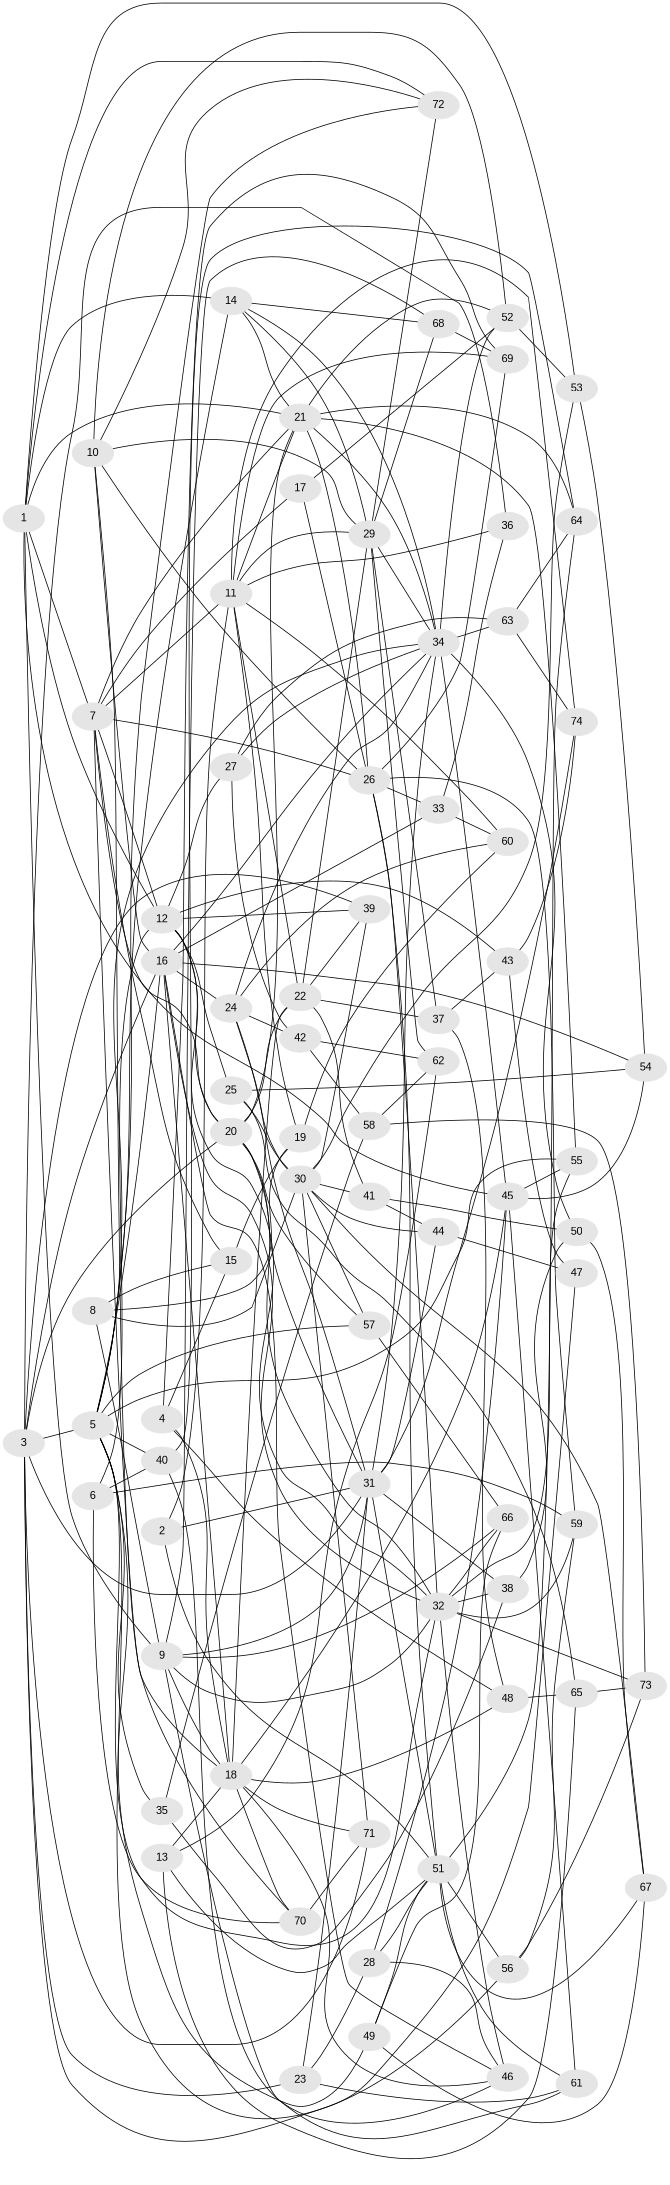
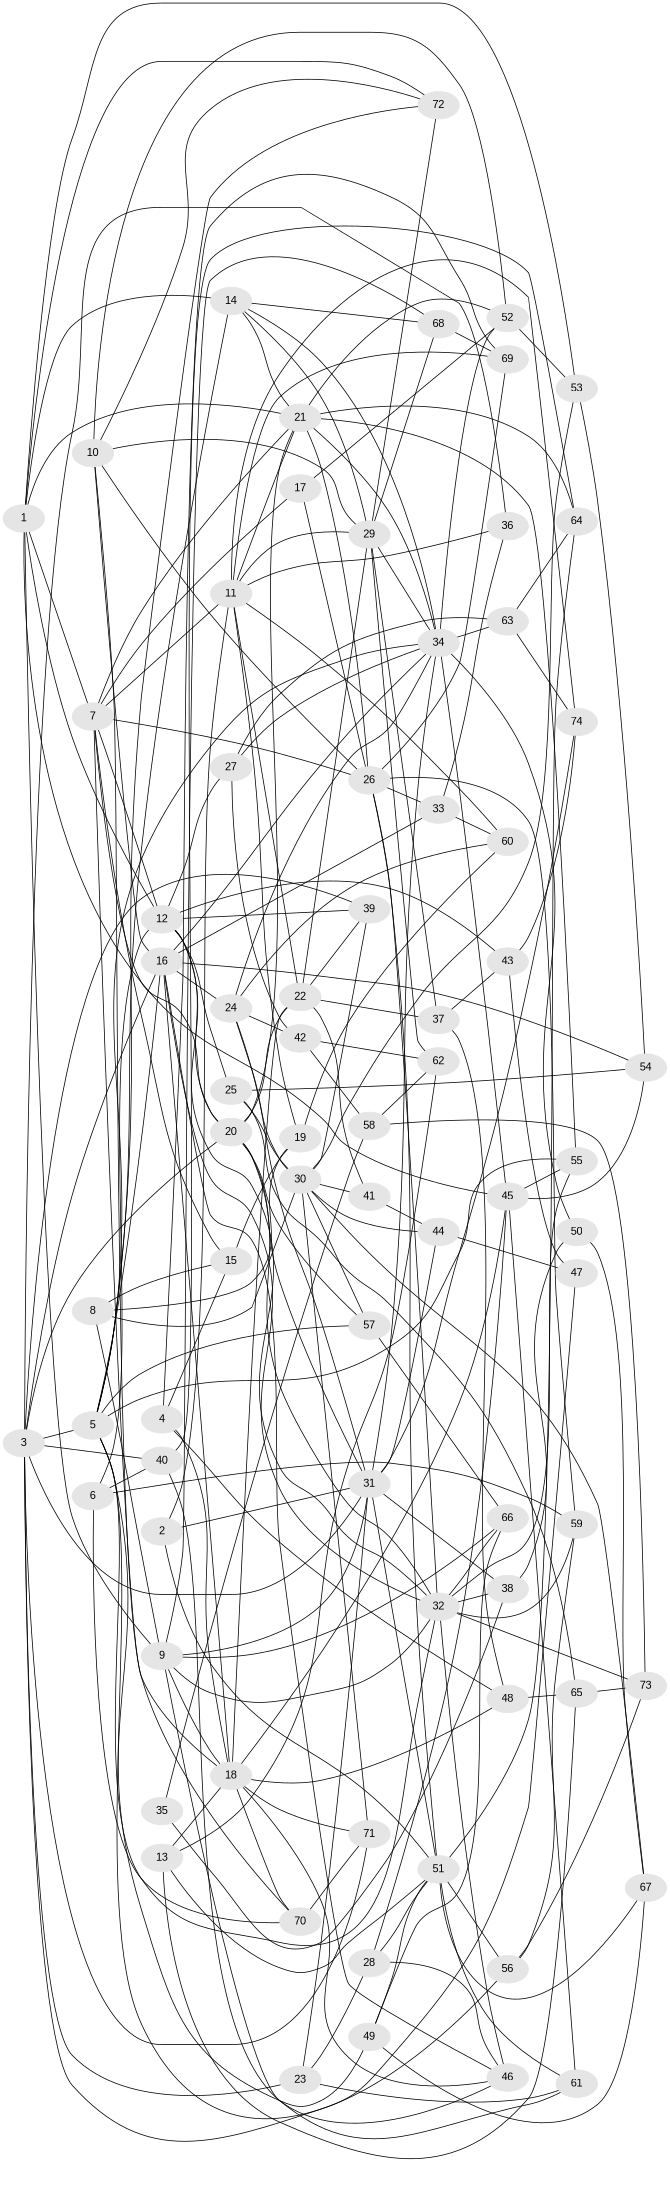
(477, 1215) -> none
(129, 1444) -> (93, 1452)
(121, 1620) -> none
